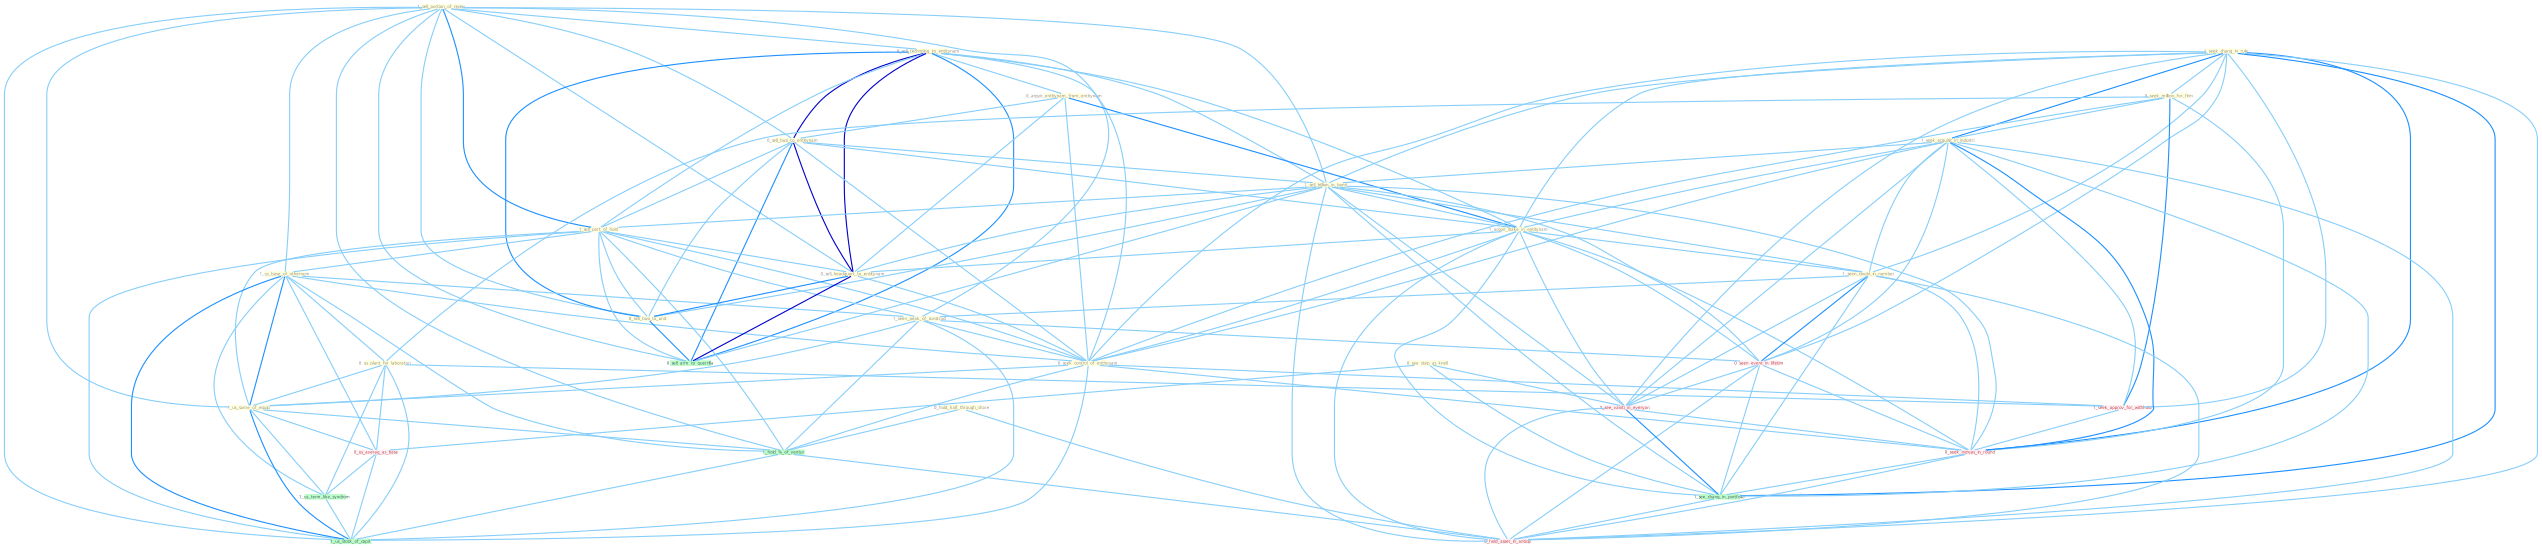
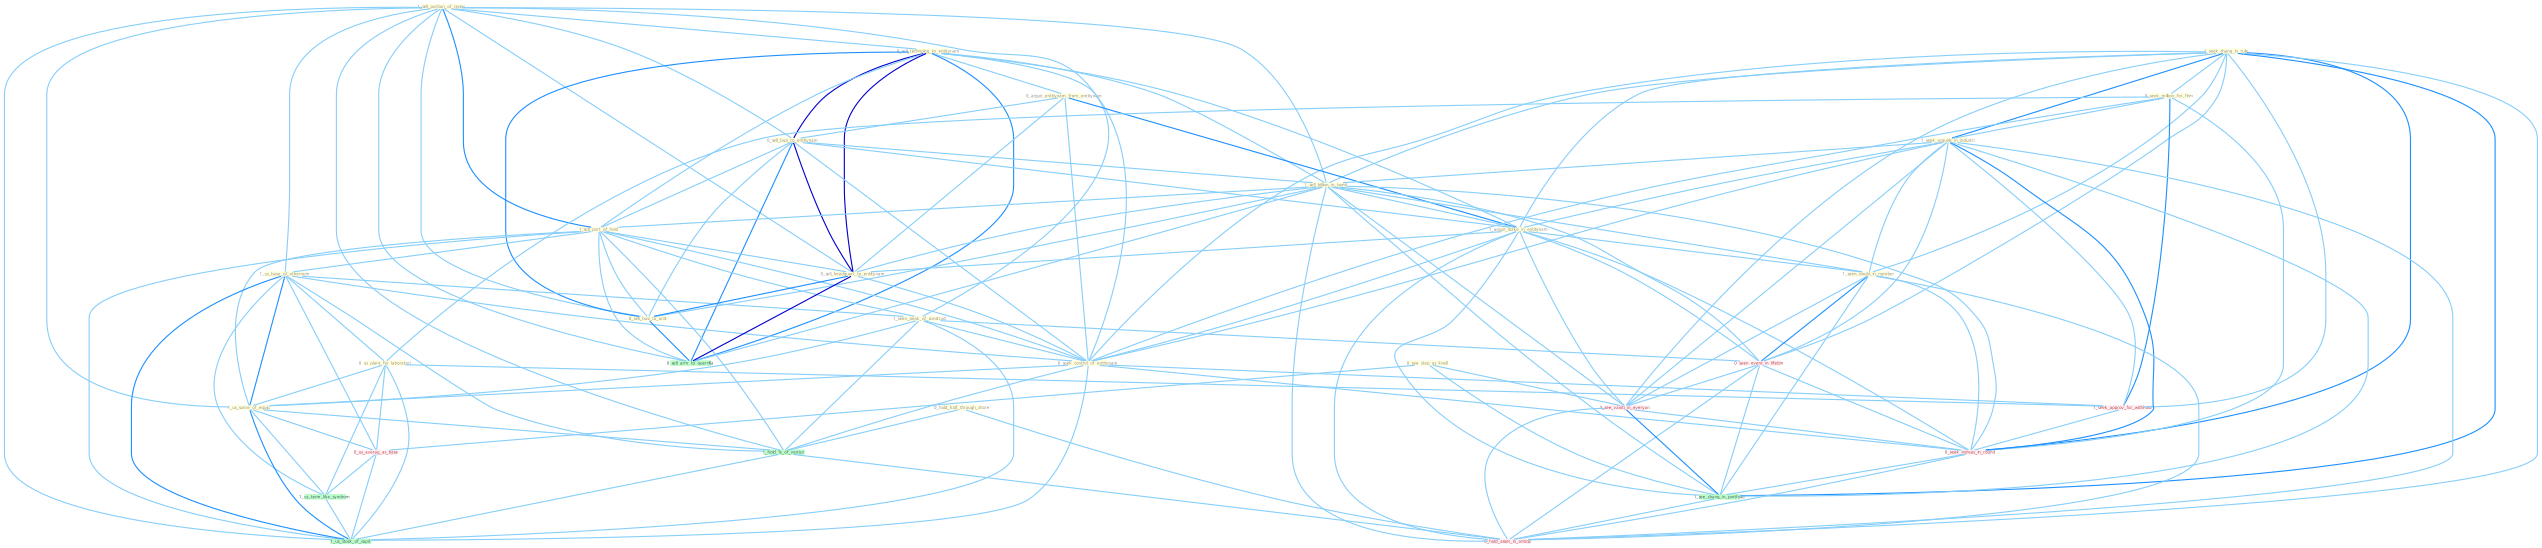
(1417, 295) -> none
